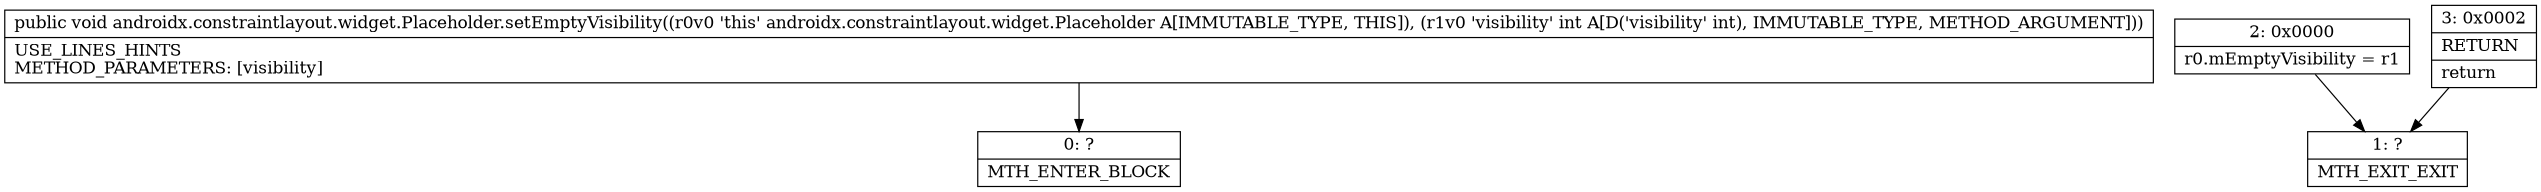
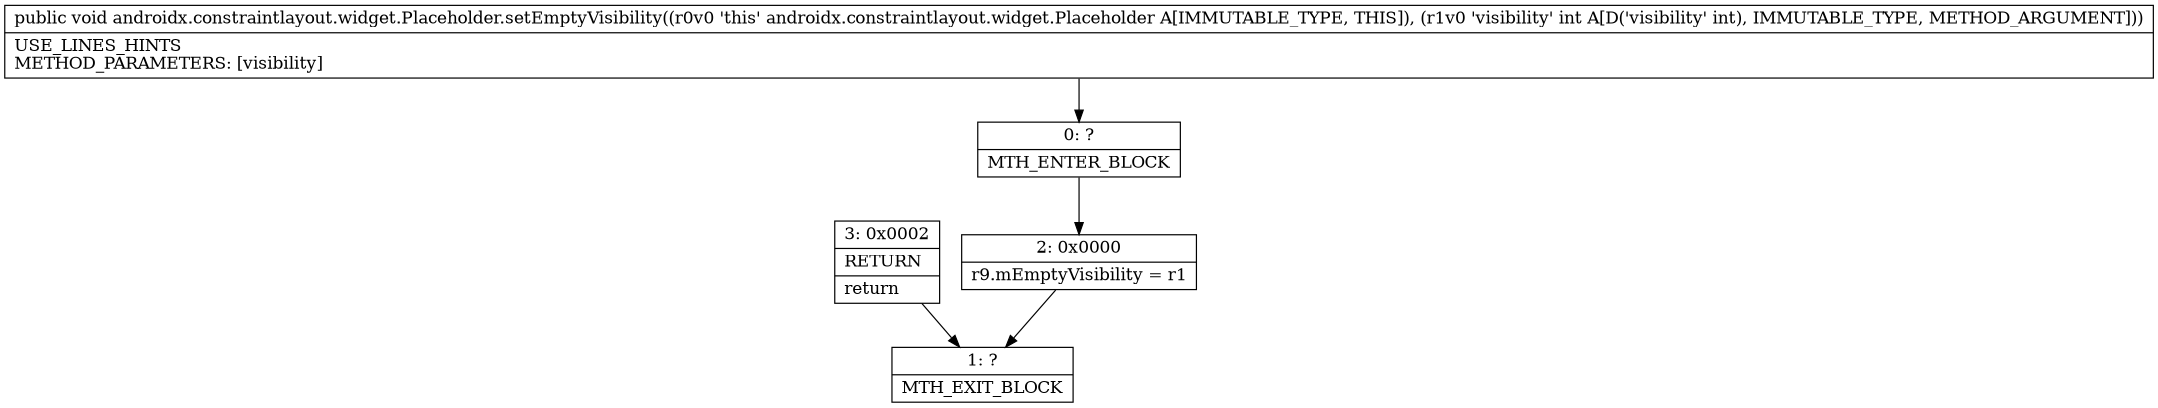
(2292, 60) -> (1079, 275)
(2388, 172) -> (983, 388)
none -> (1079, 200)
